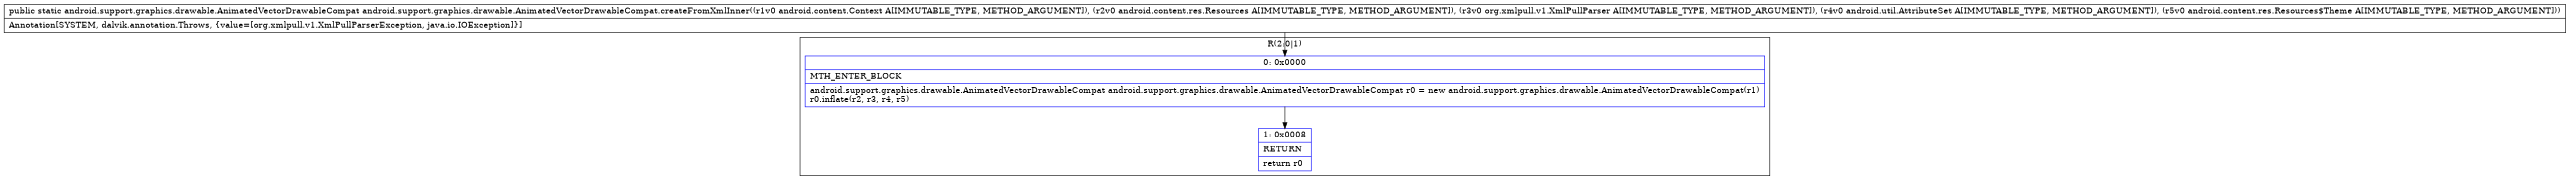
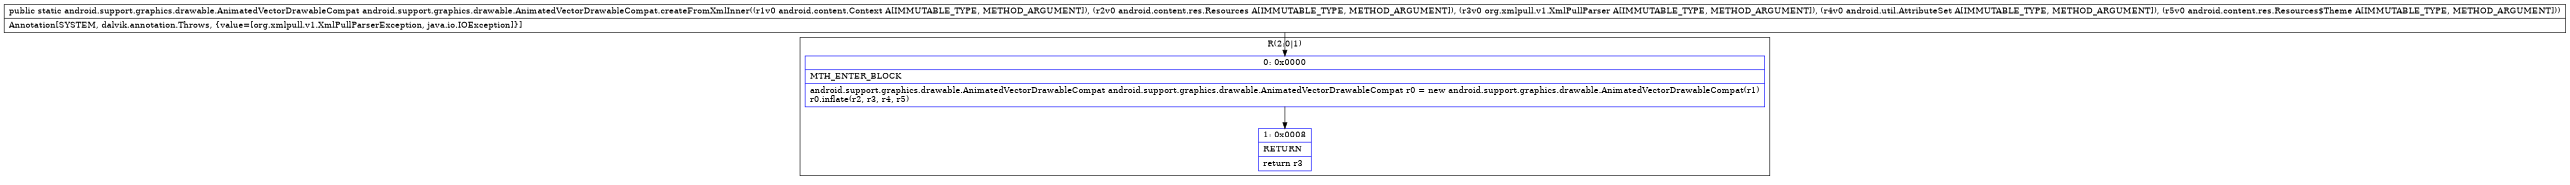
(1283, 163) -> (1283, 163)
